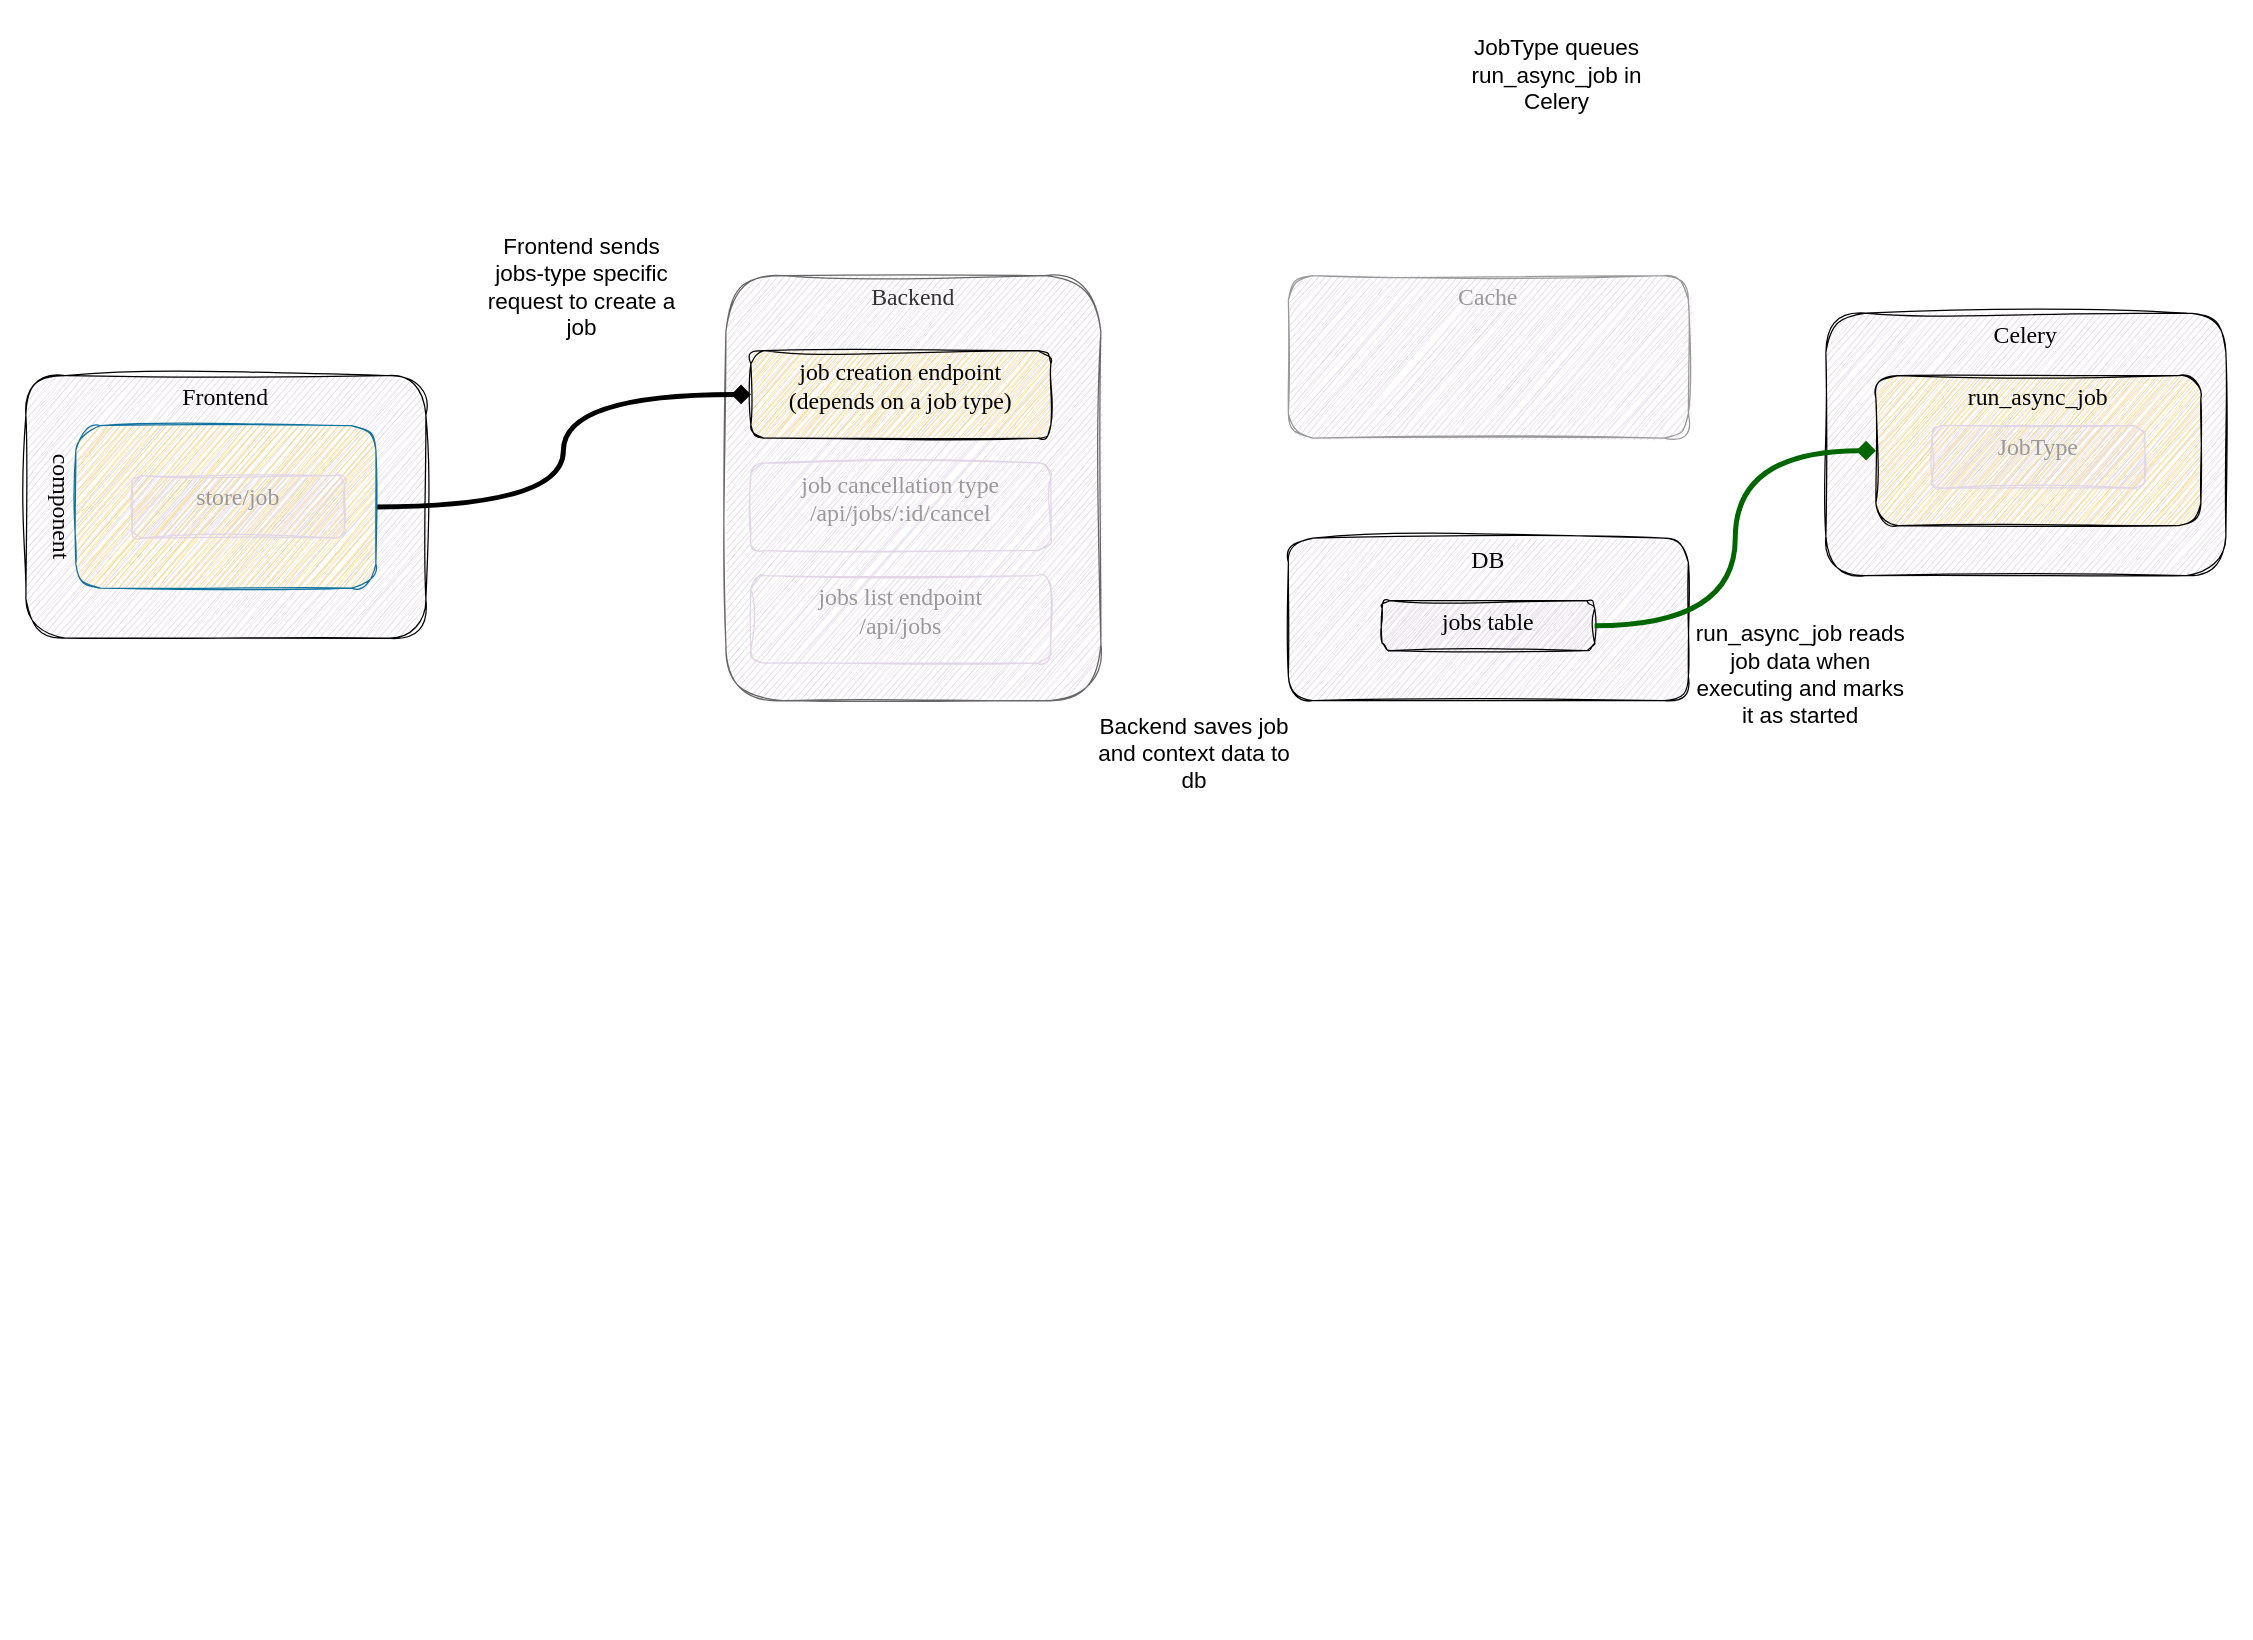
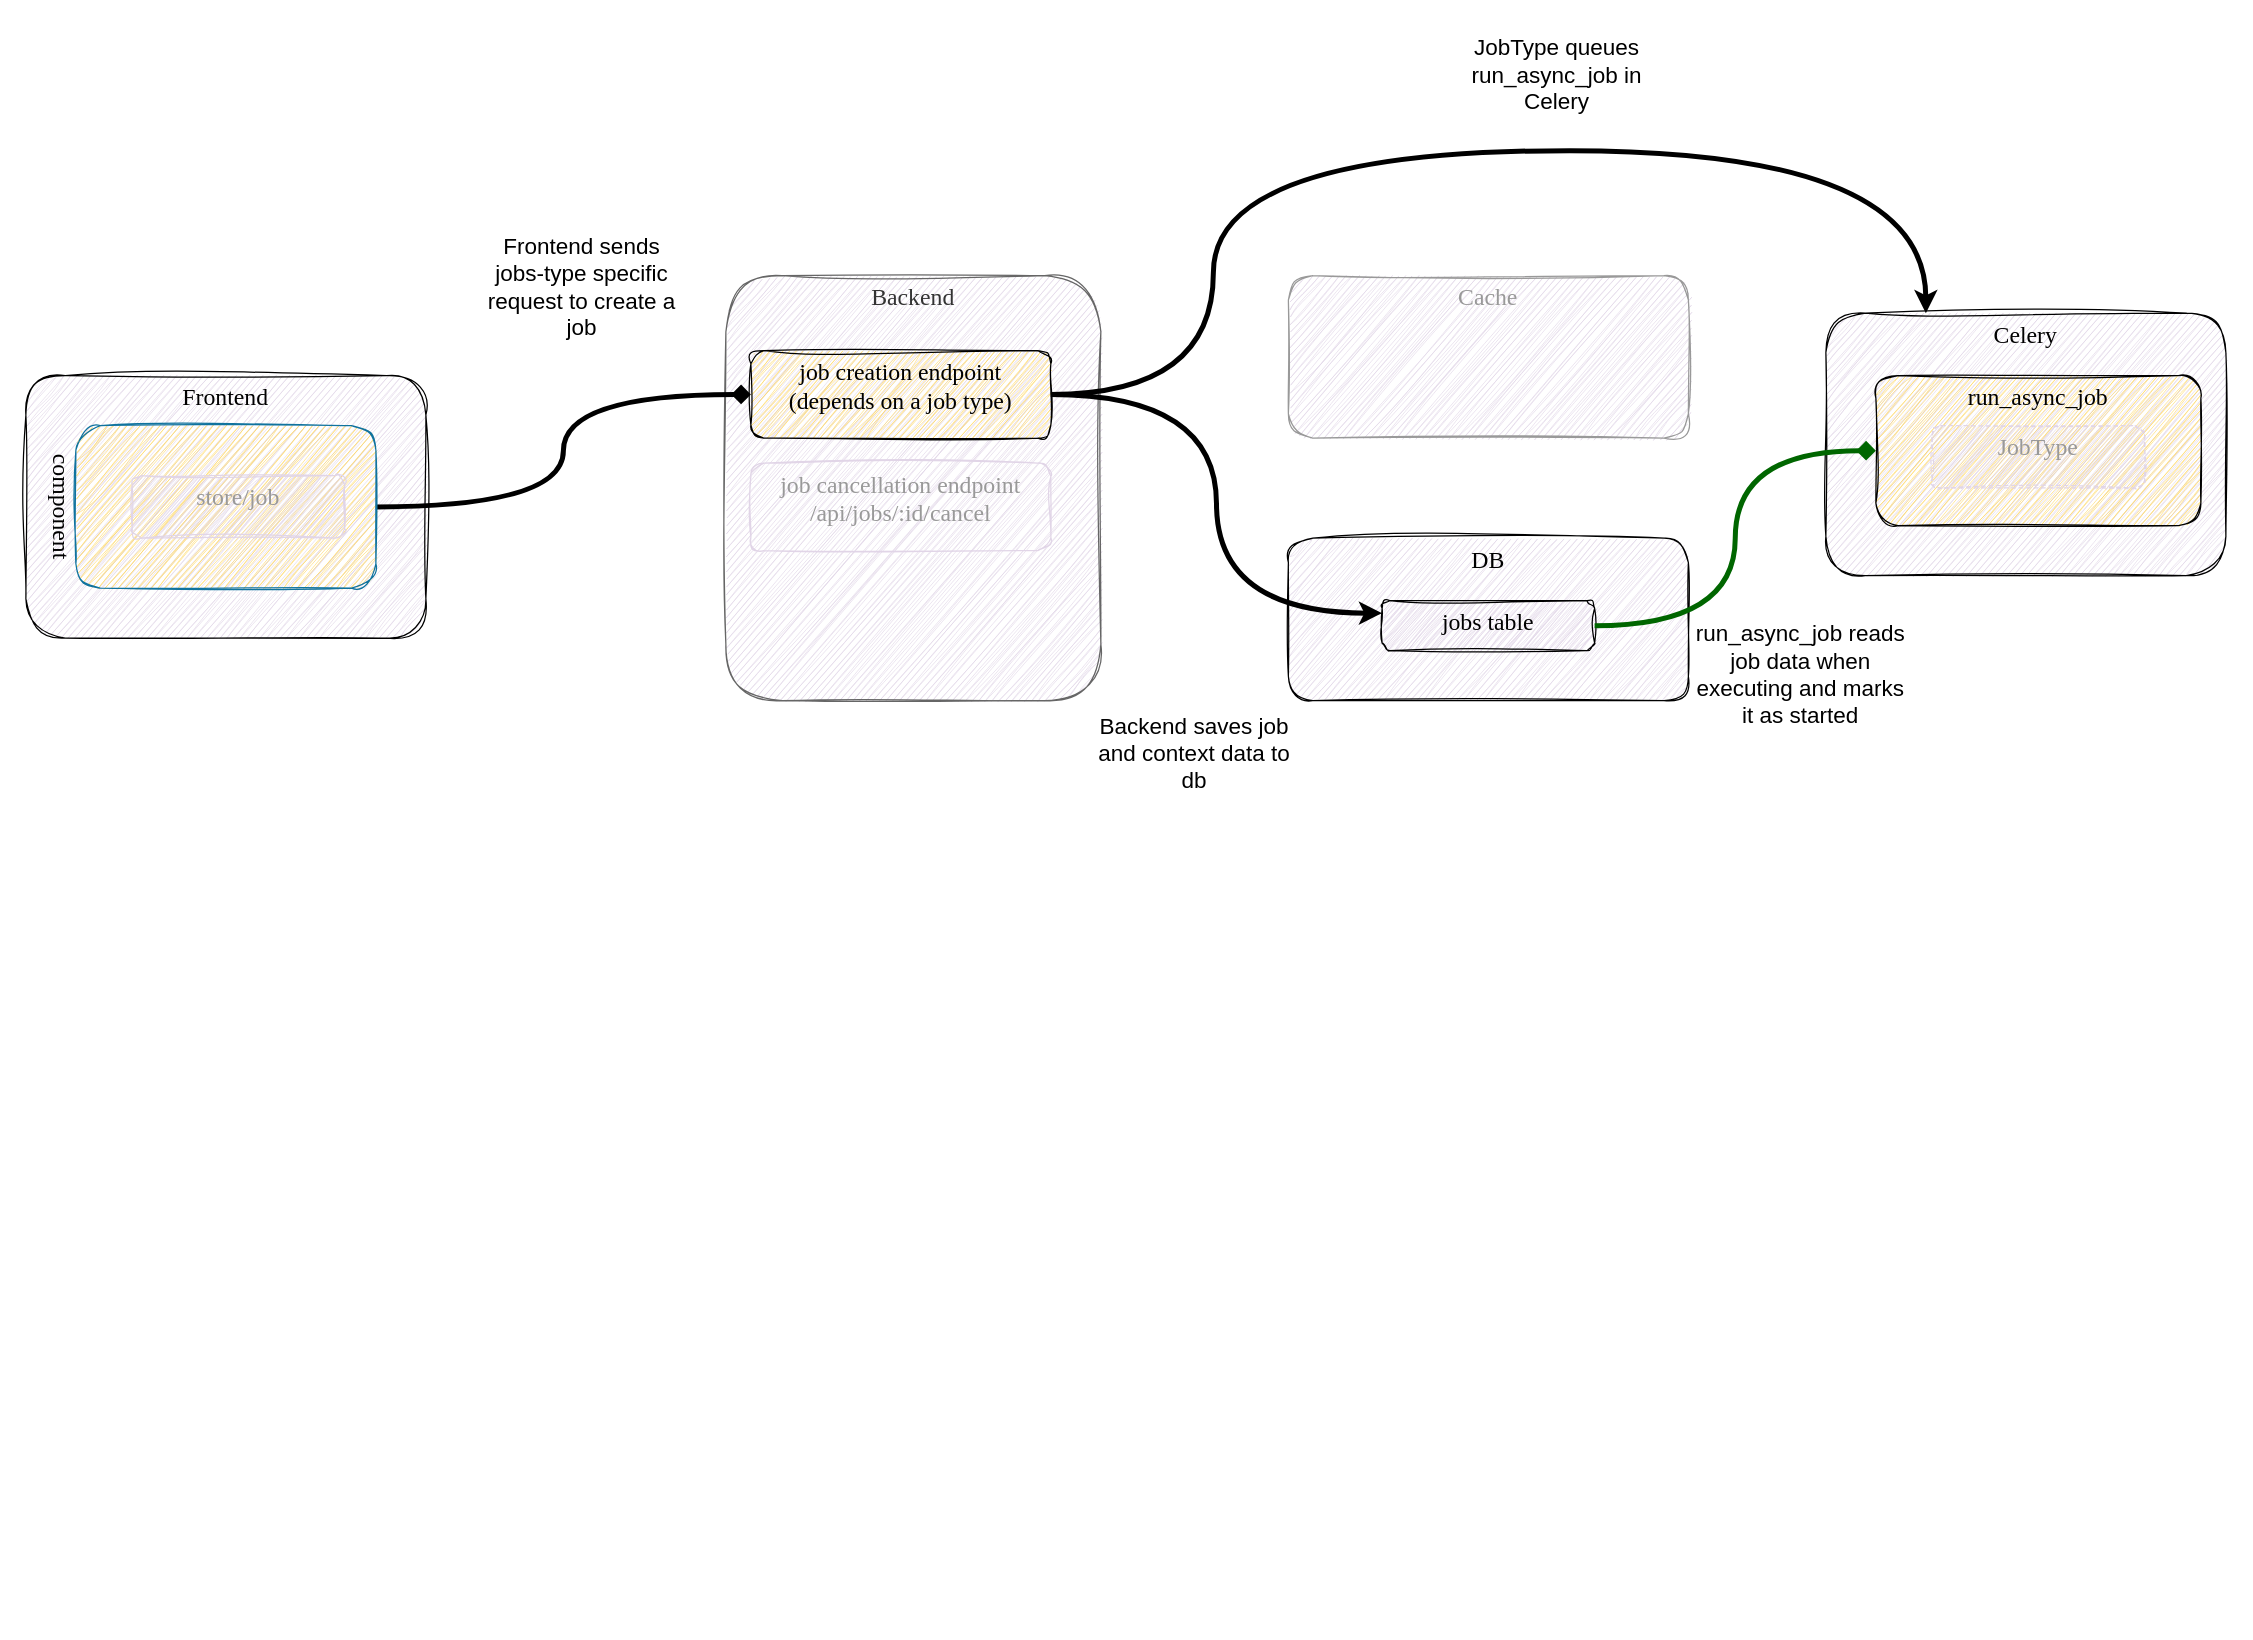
none -> (1489, 153)
(2038, 457) -> (2038, 457)
none -> (1214, 482)
(901, 500) -> (901, 500)
(901, 619) -> none
